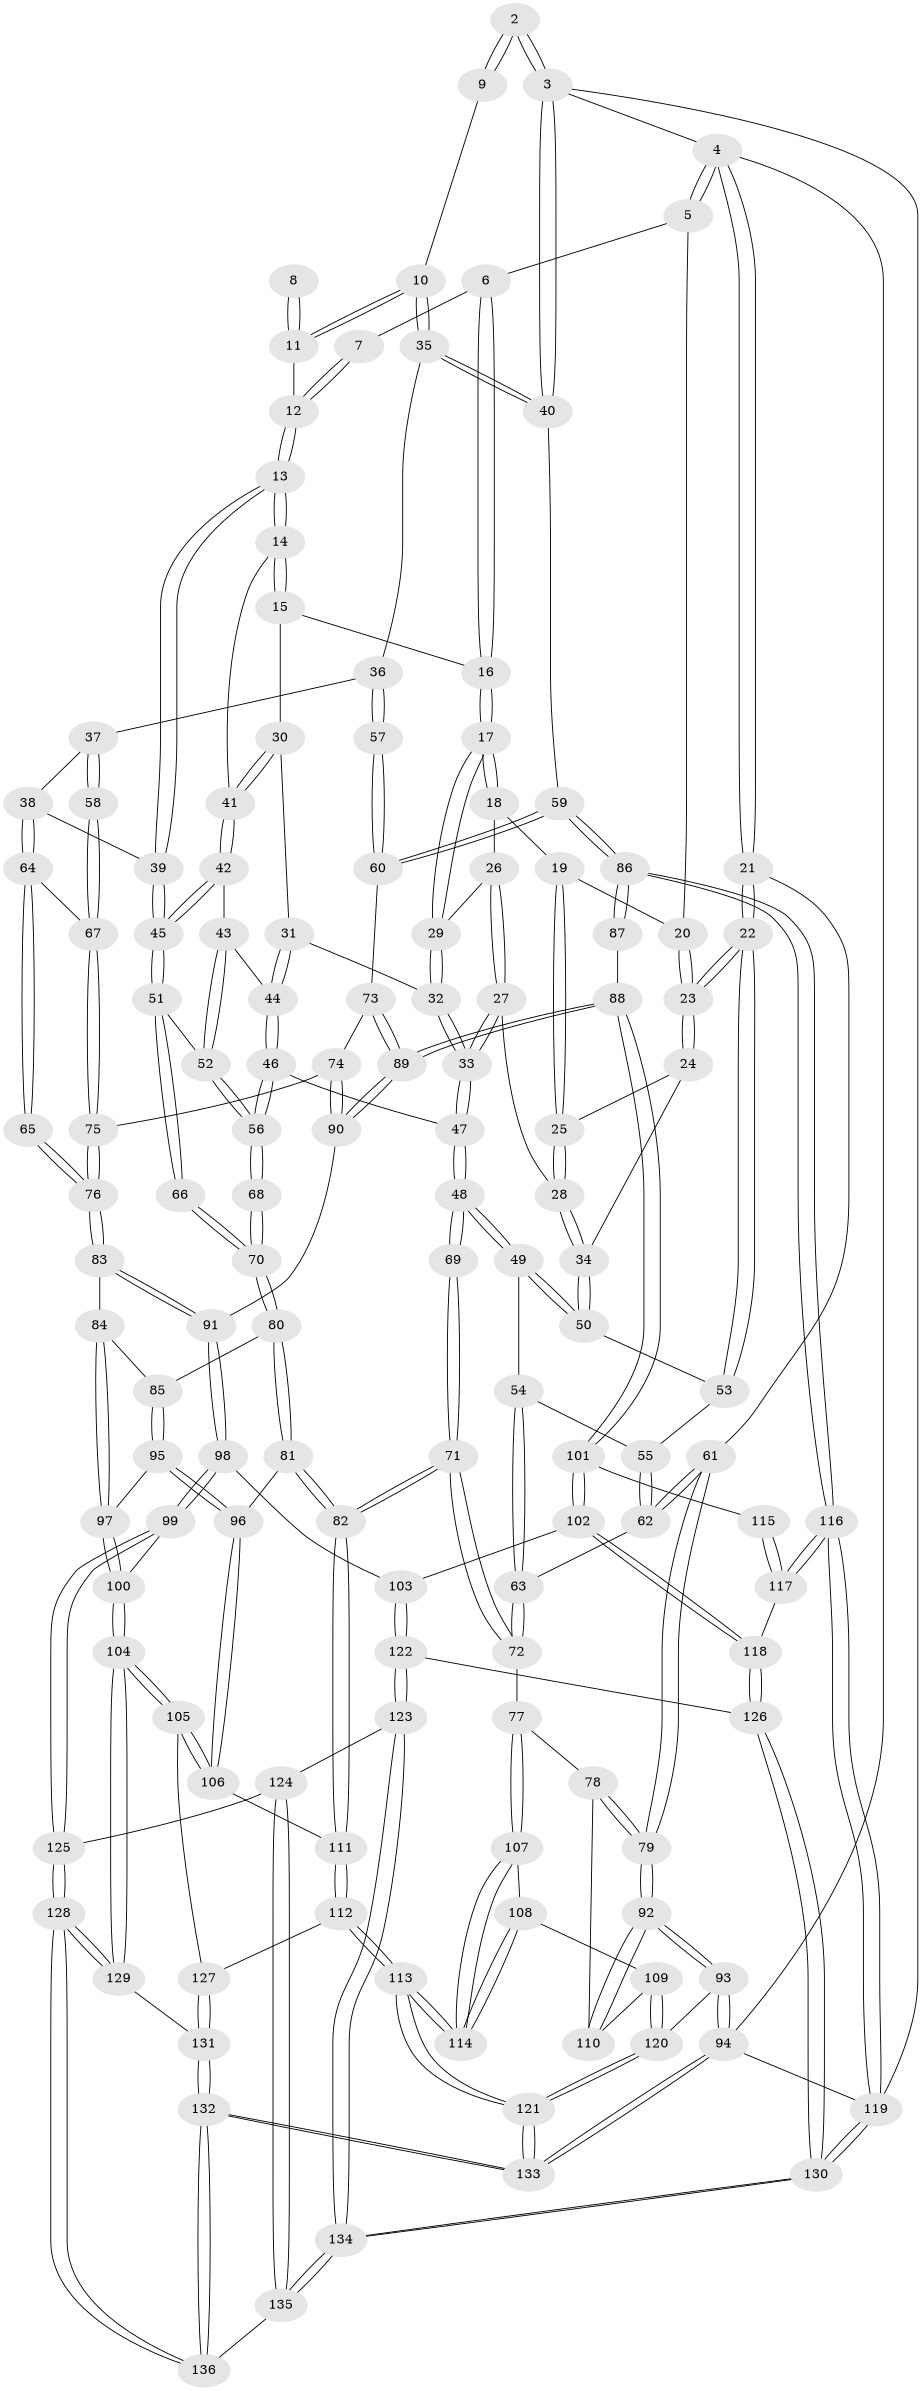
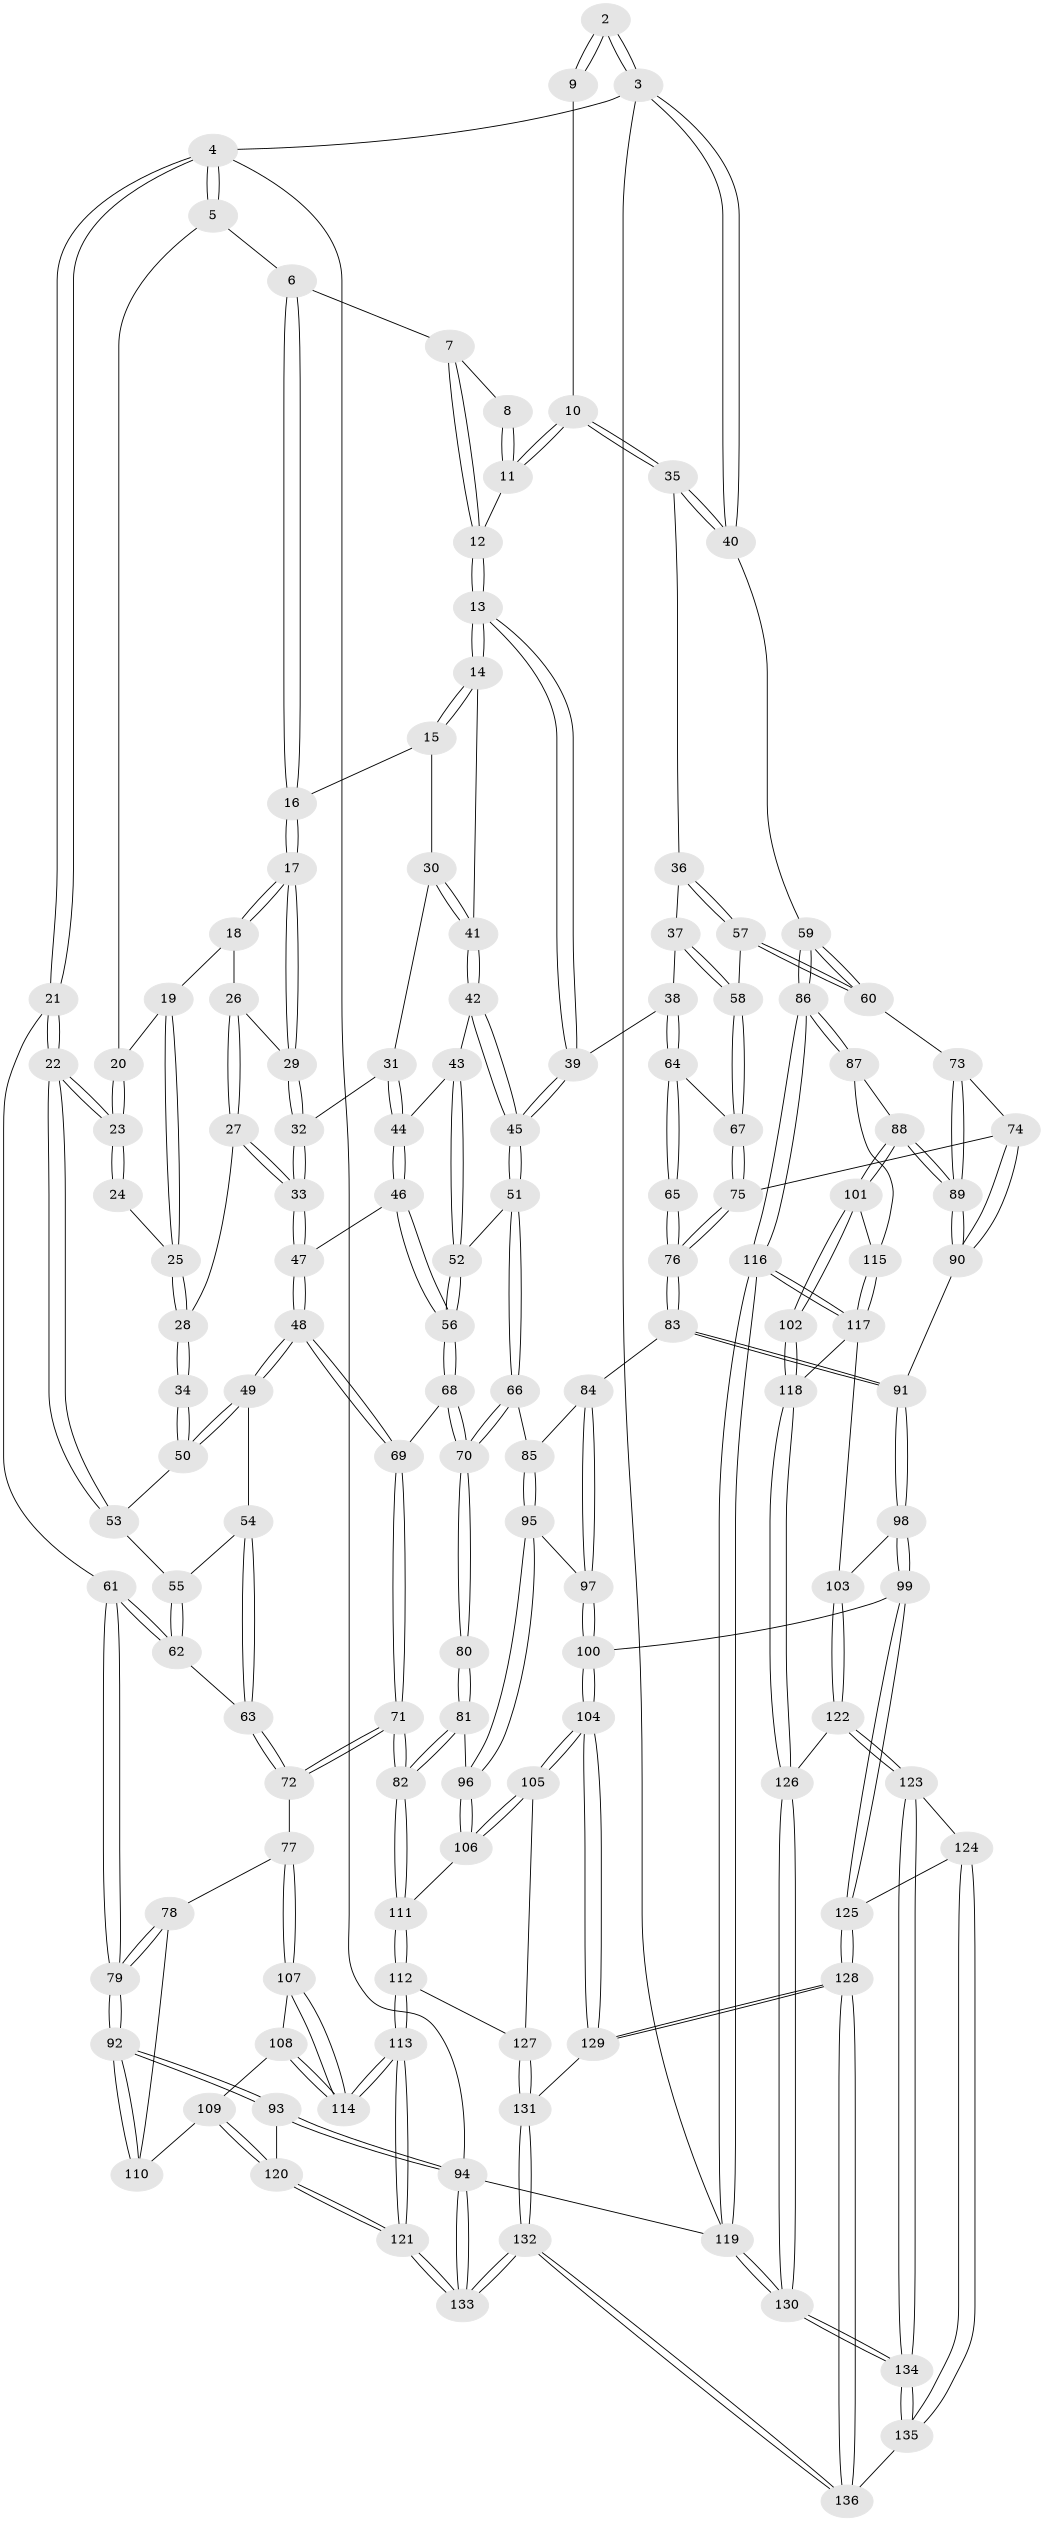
none -> (479, 379)
none -> (740, 967)
none -> (871, 1153)
(636, 1163) -> none
(225, 1354) -> (522, 1424)
none -> (424, 1424)
(490, 1555) -> (848, 1456)
